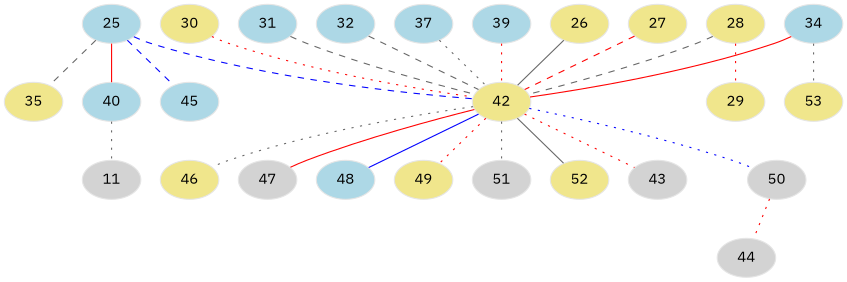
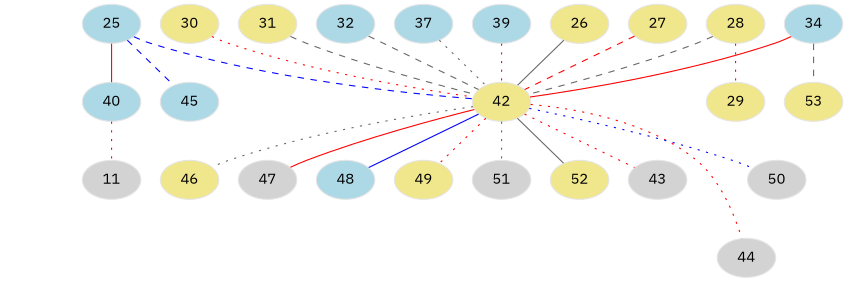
(268, 24) -> (268, 24)
(814, 63) -> (814, 63)
(34, 102) -> none
(112, 141) -> (112, 141)
(762, 219) -> (689, 155)
